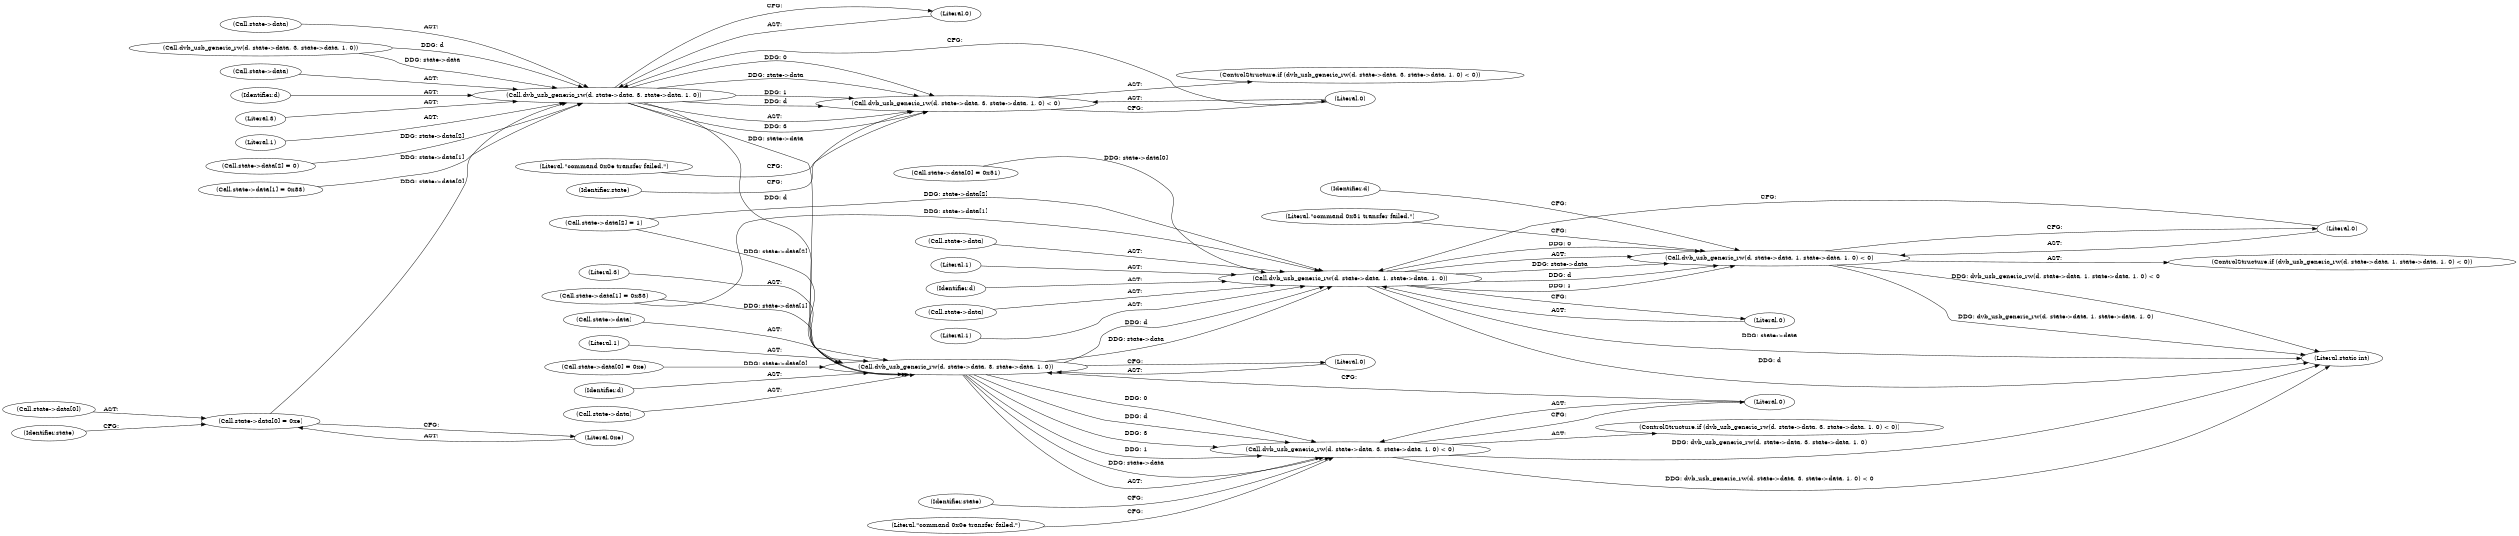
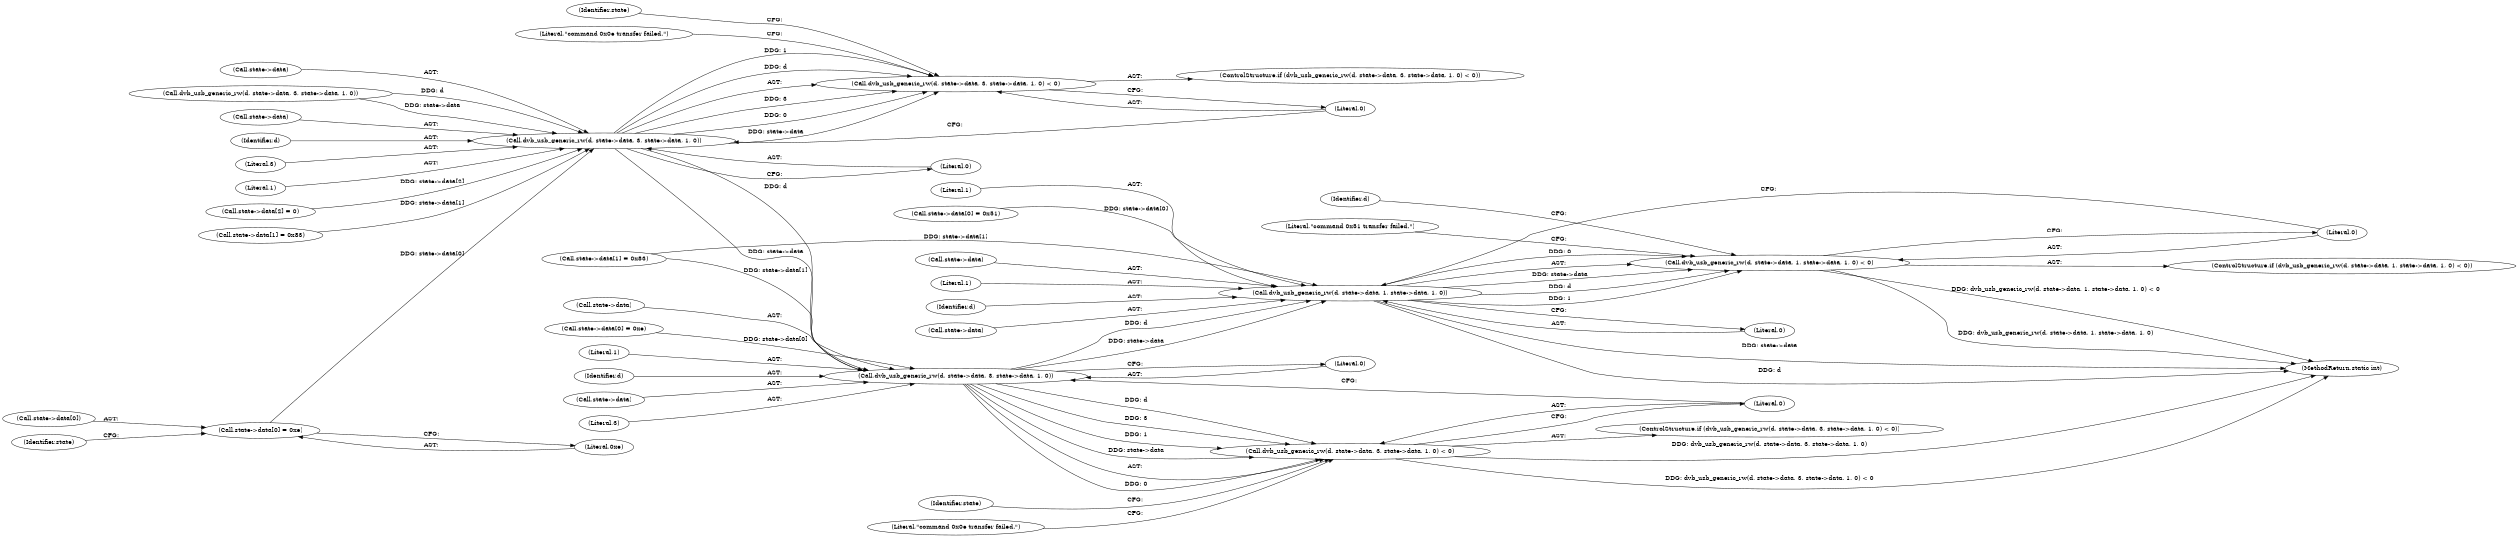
(604, 223) -> none
(2342, 358) -> (2342, 368)
